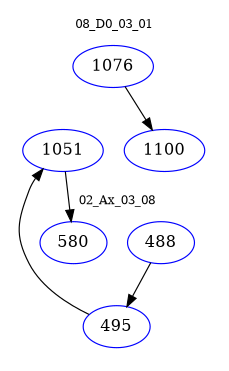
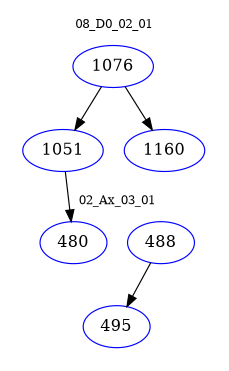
(114, 25) -> (114, 25)
(164, 150) -> (164, 150)
(117, 201) -> (117, 201)
(74, 243) -> (74, 243)
(22, 247) -> (91, 103)
